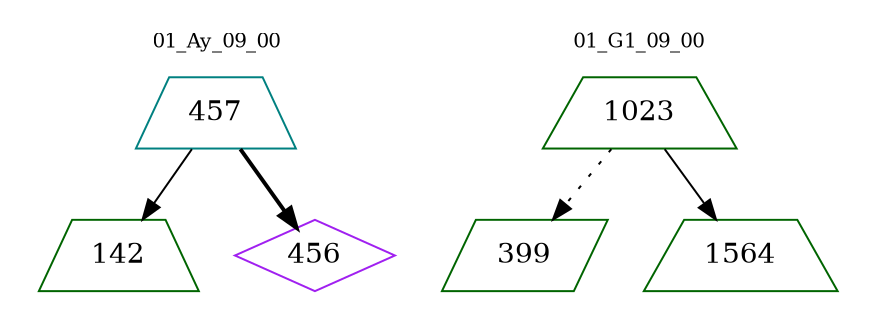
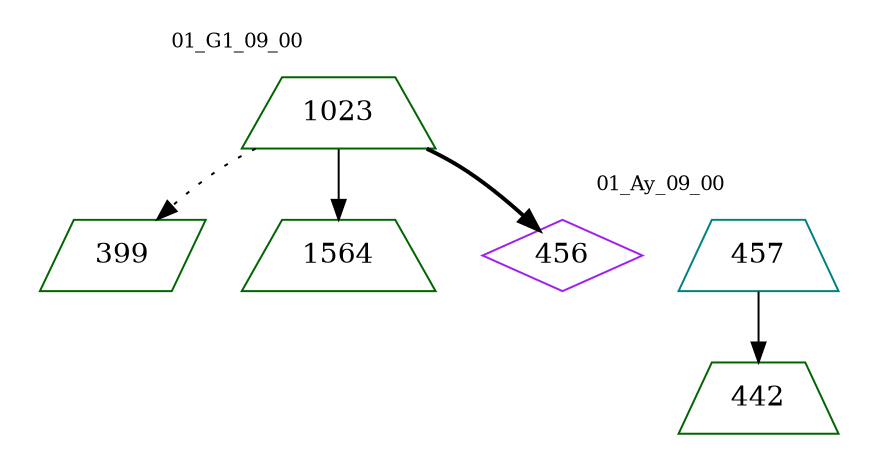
(263, 180) -> (480, 180)
(119, 255) -> (759, 398)
